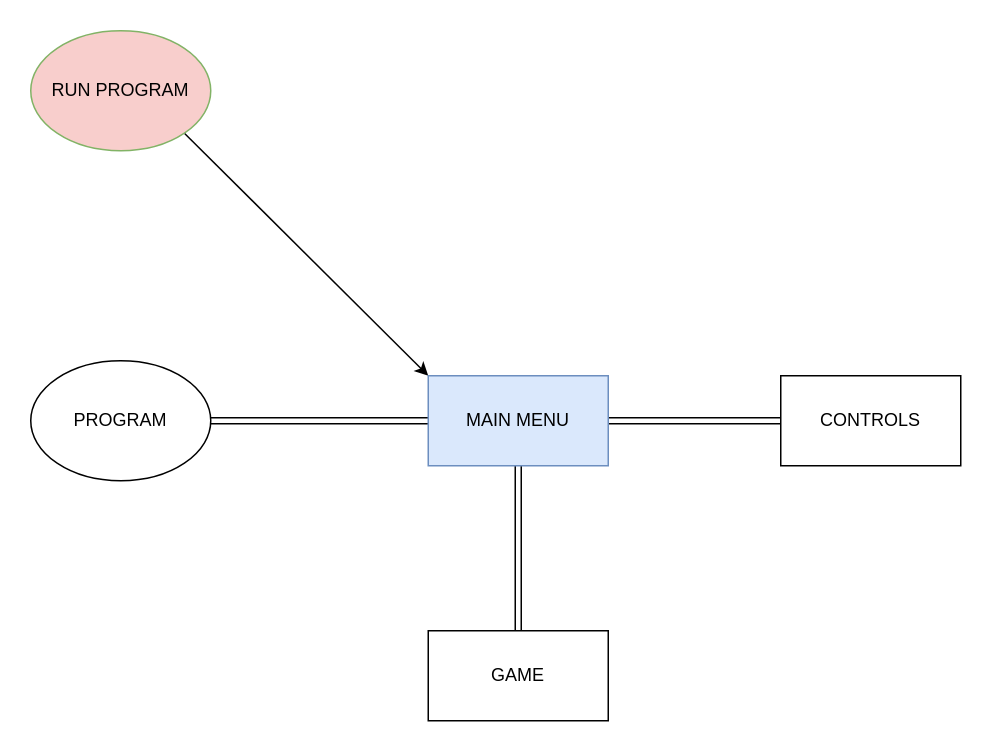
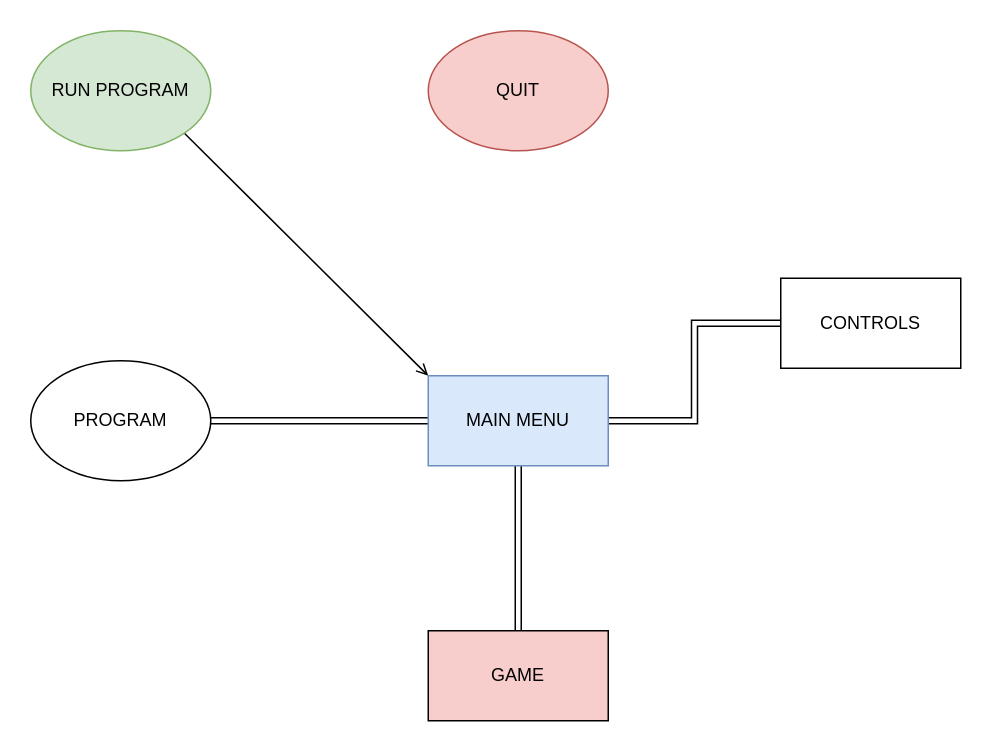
(121, 91) -> (121, 91)
none -> (518, 91)
(420, 368) -> (422, 369)
(871, 421) -> (871, 323)
(518, 676) -> (518, 676)
